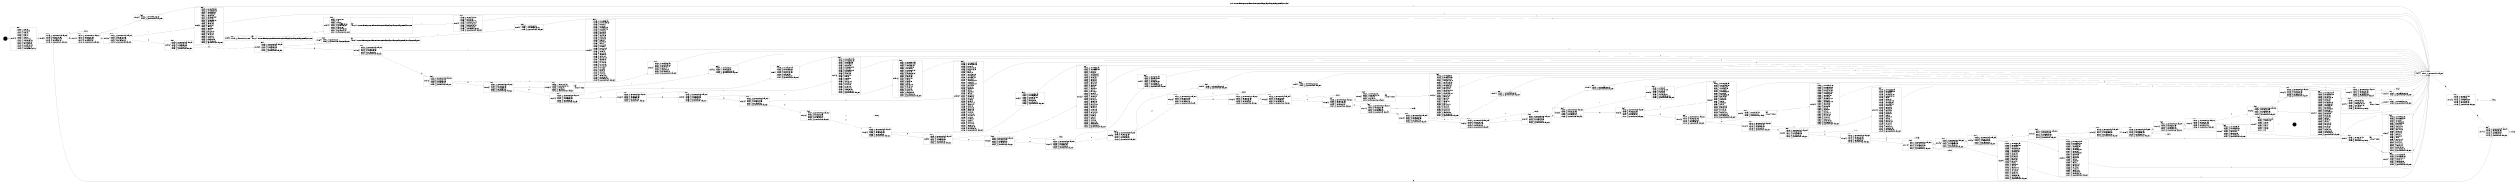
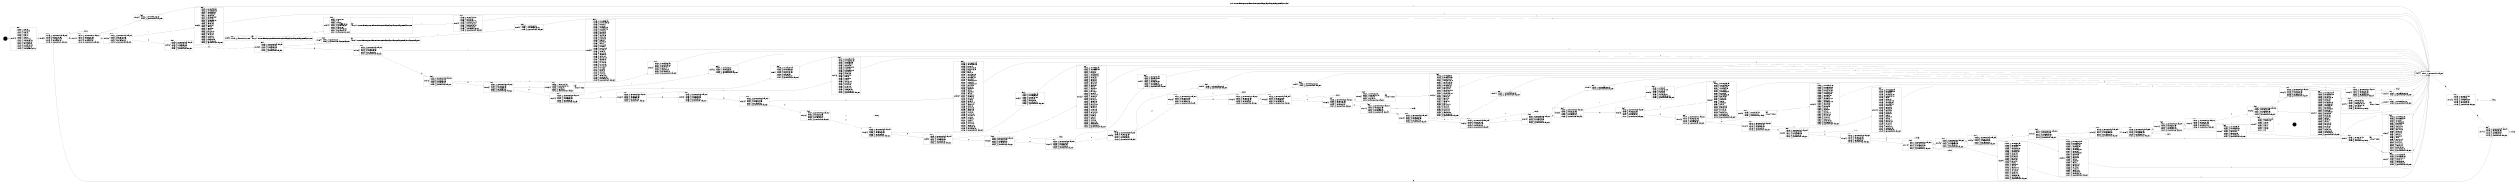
(907, 79) -> none
